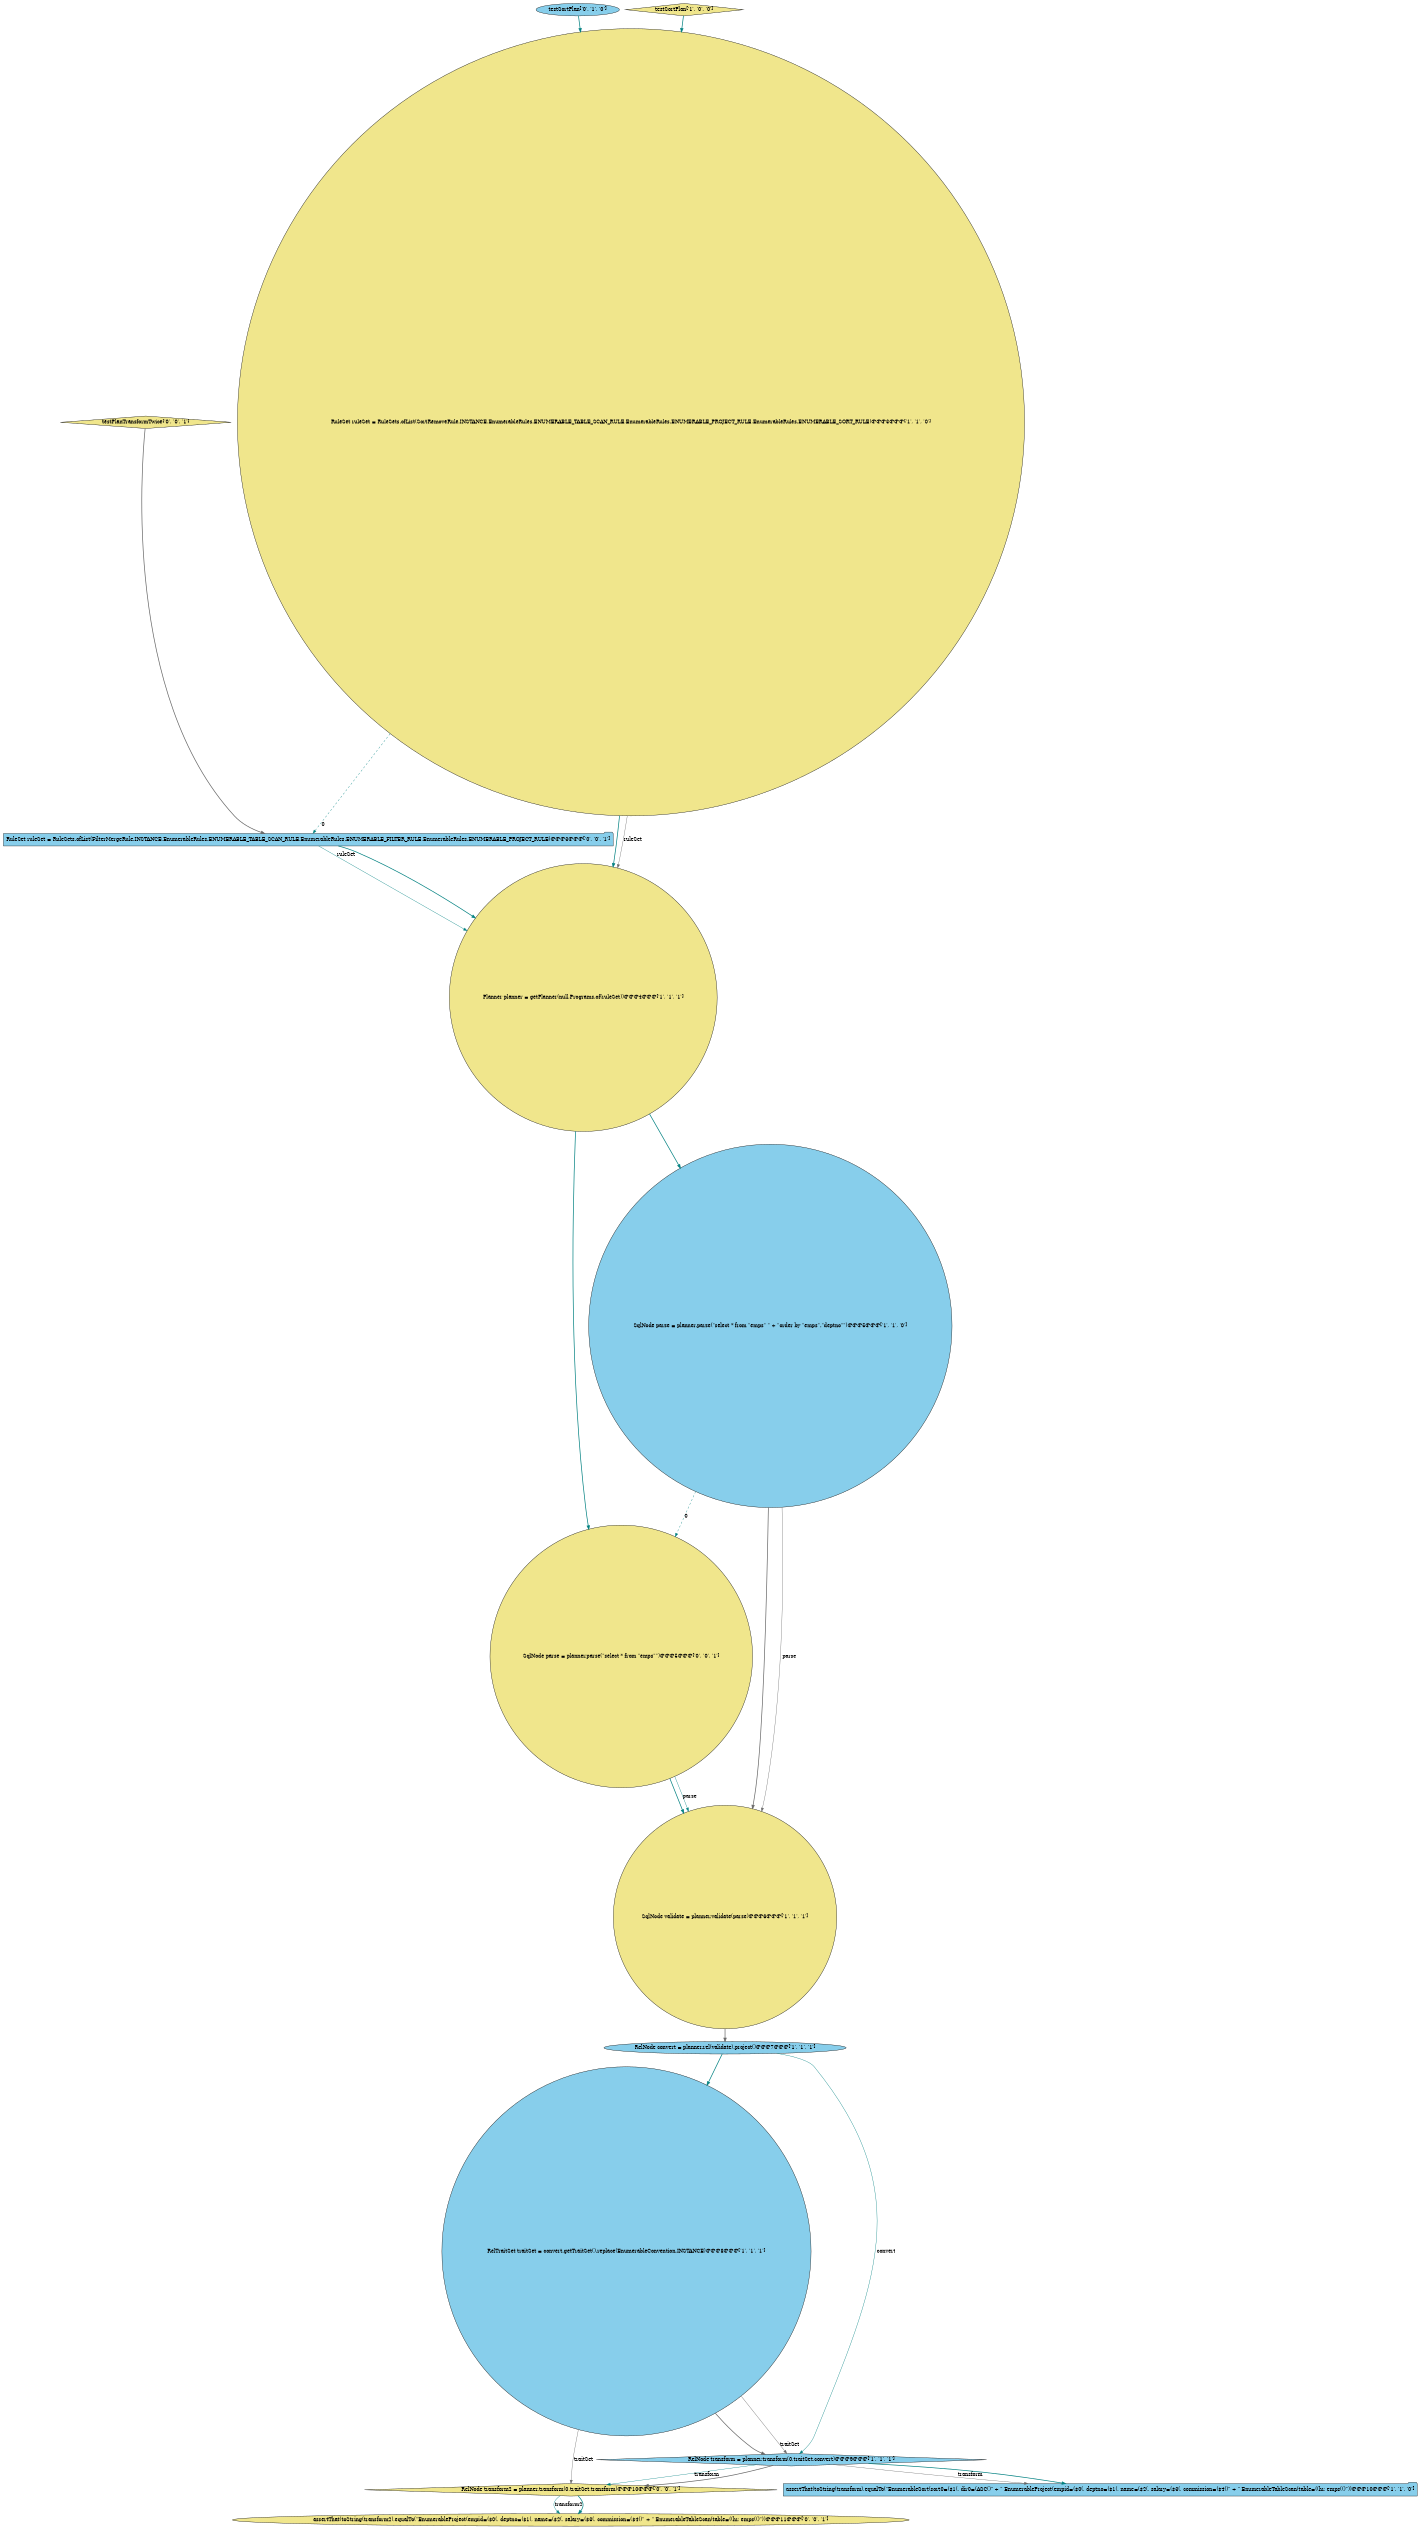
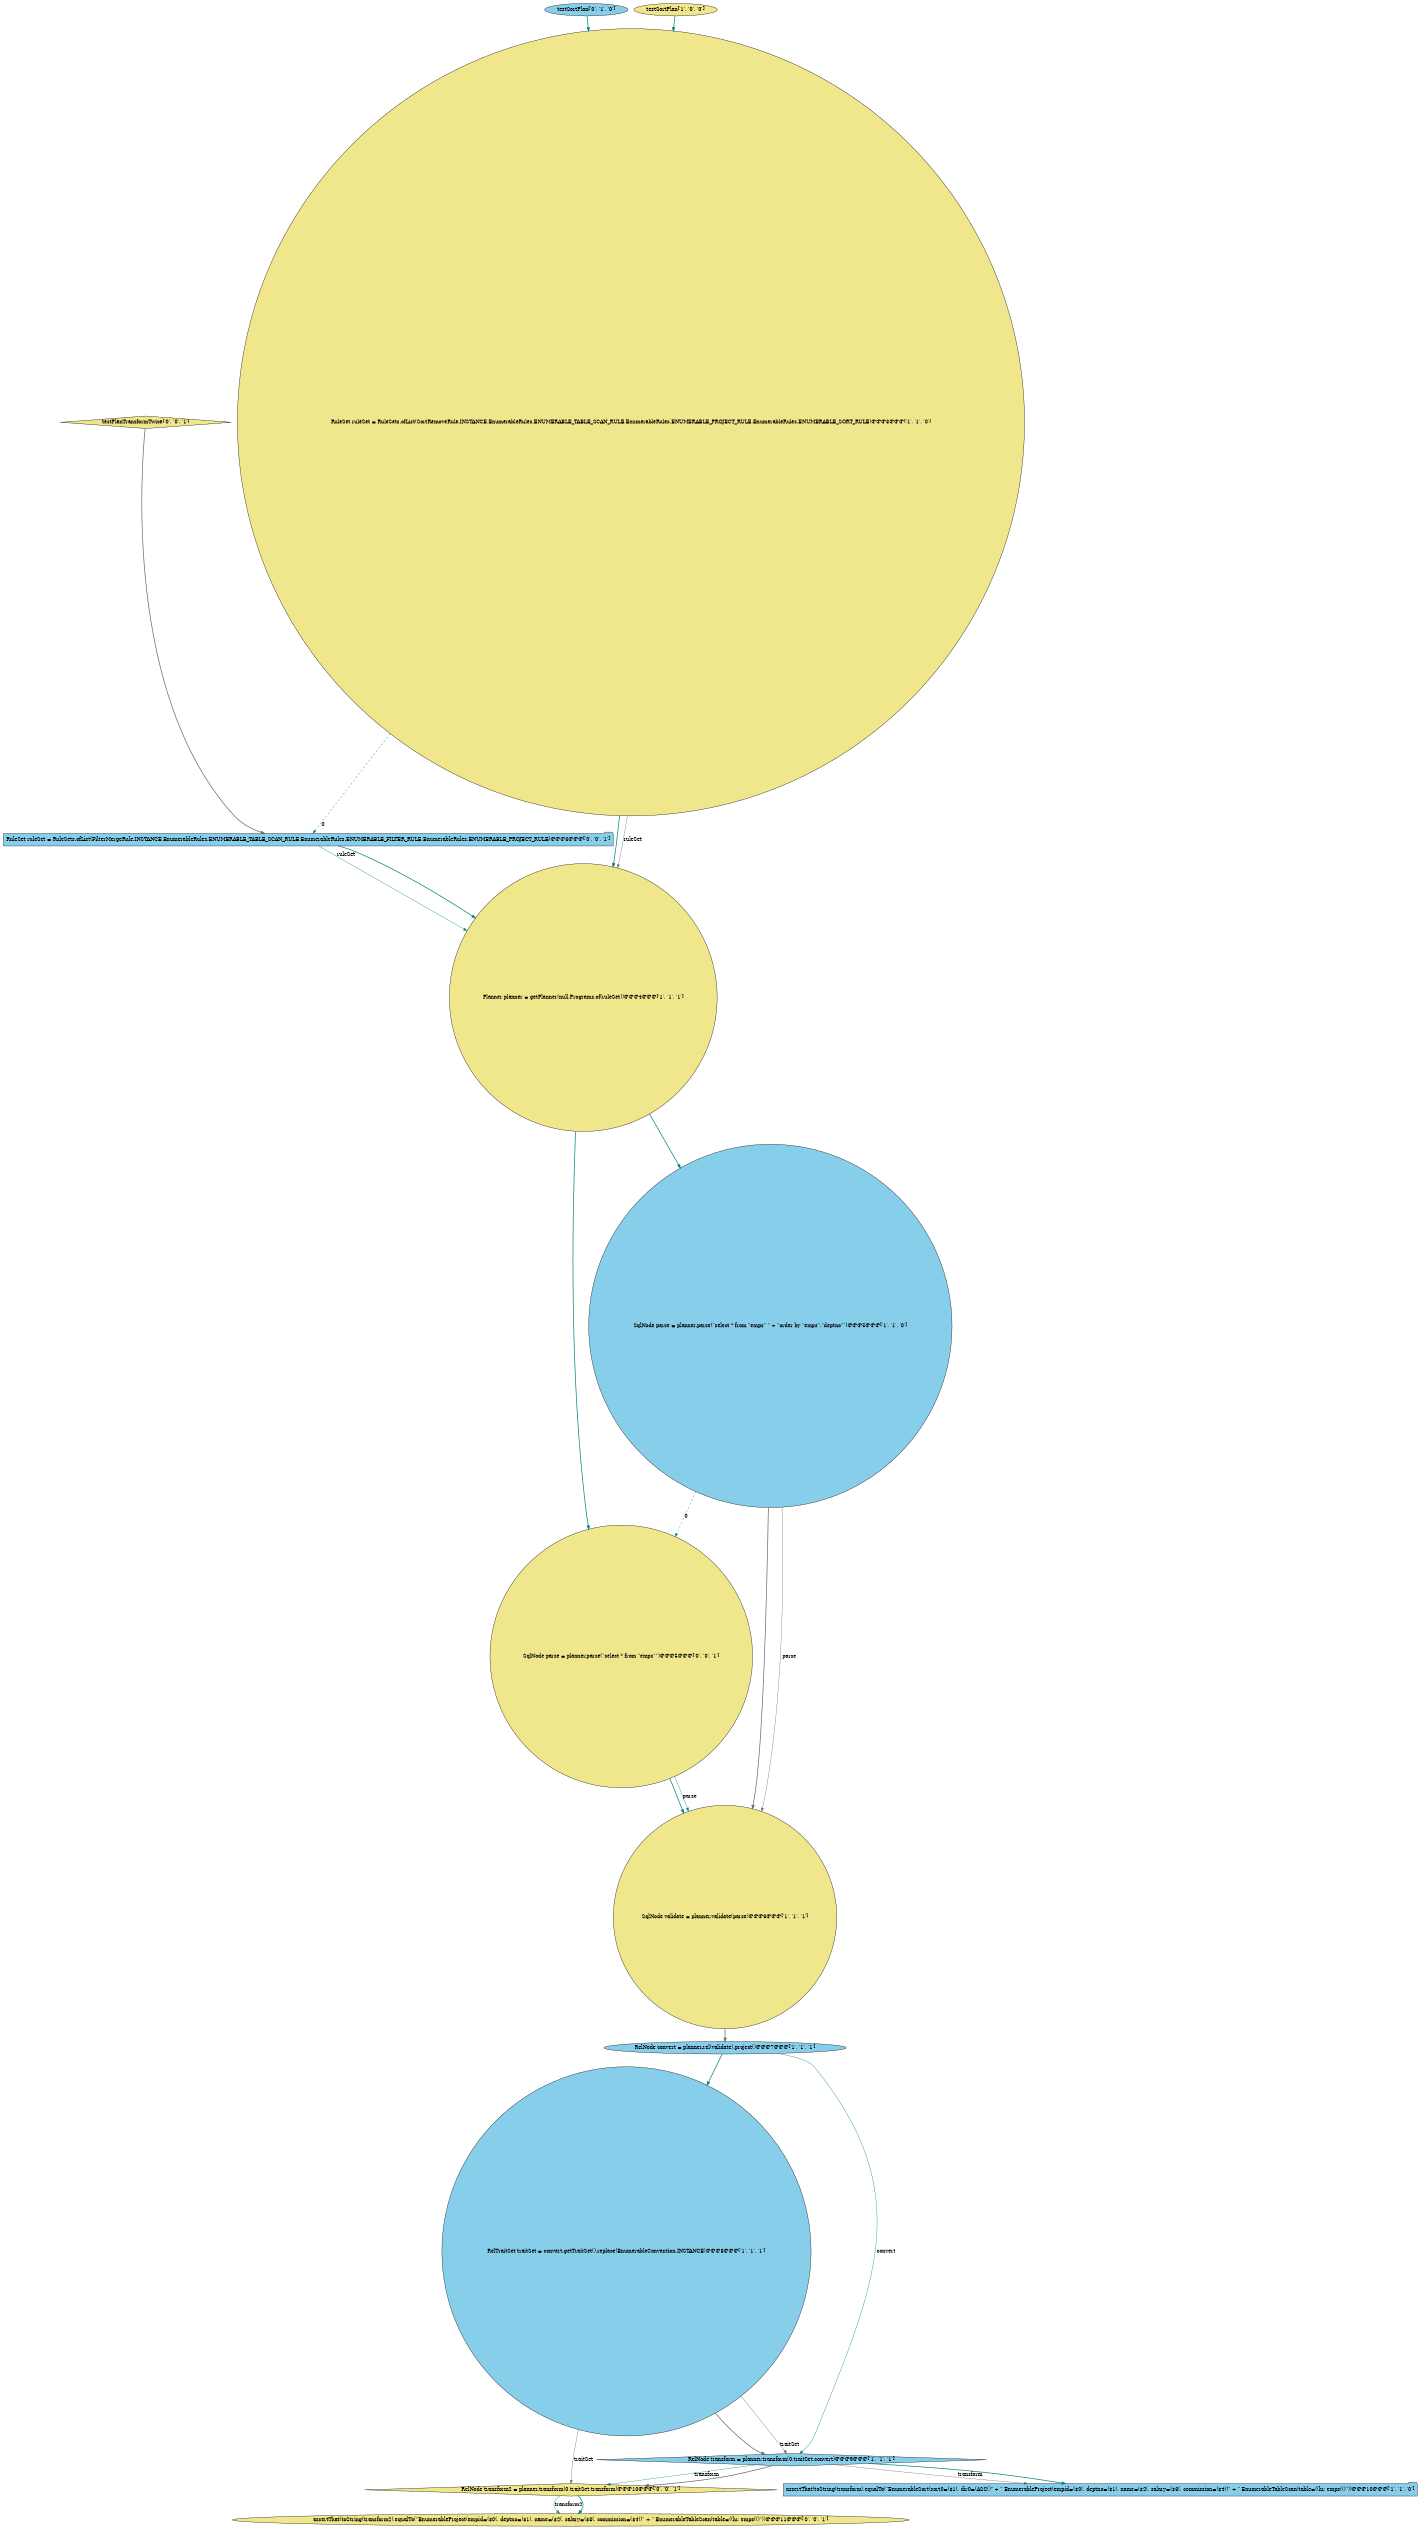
(684, 10) -> (676, 10)
